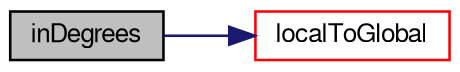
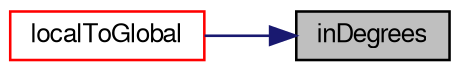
(197, 36) -> (237, 36)
